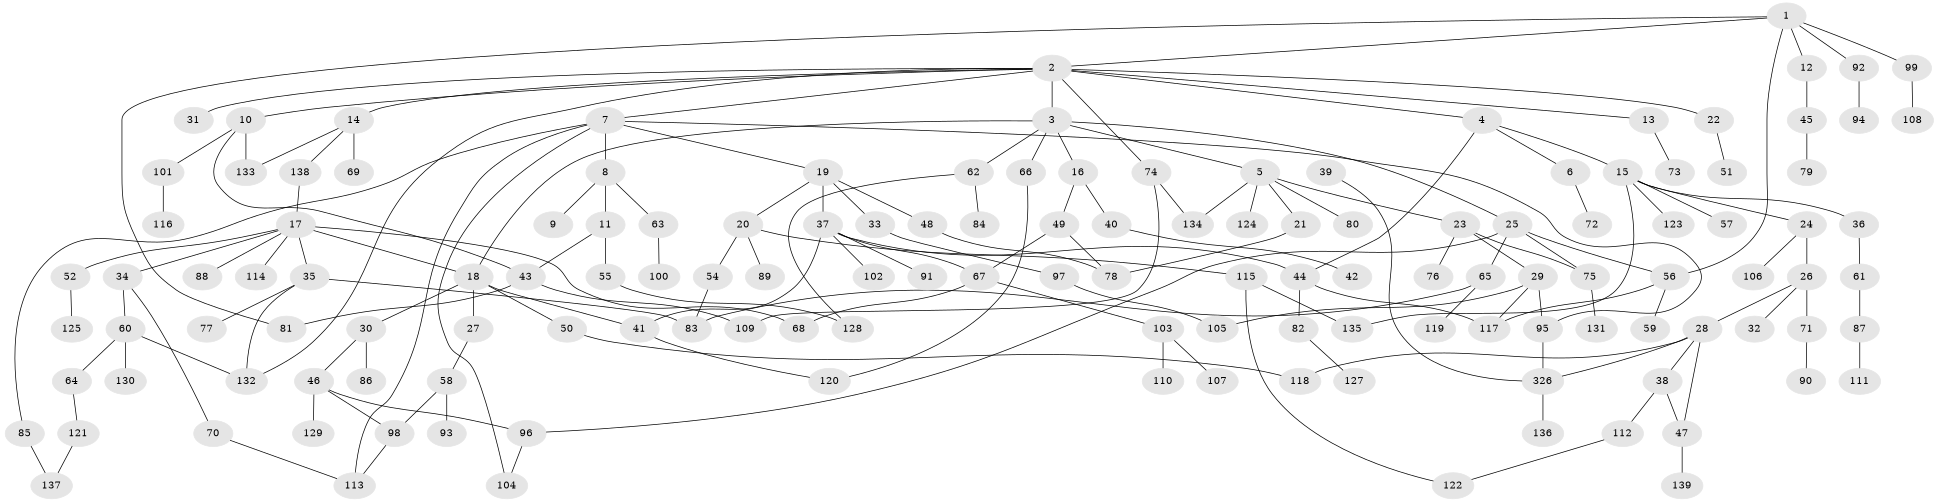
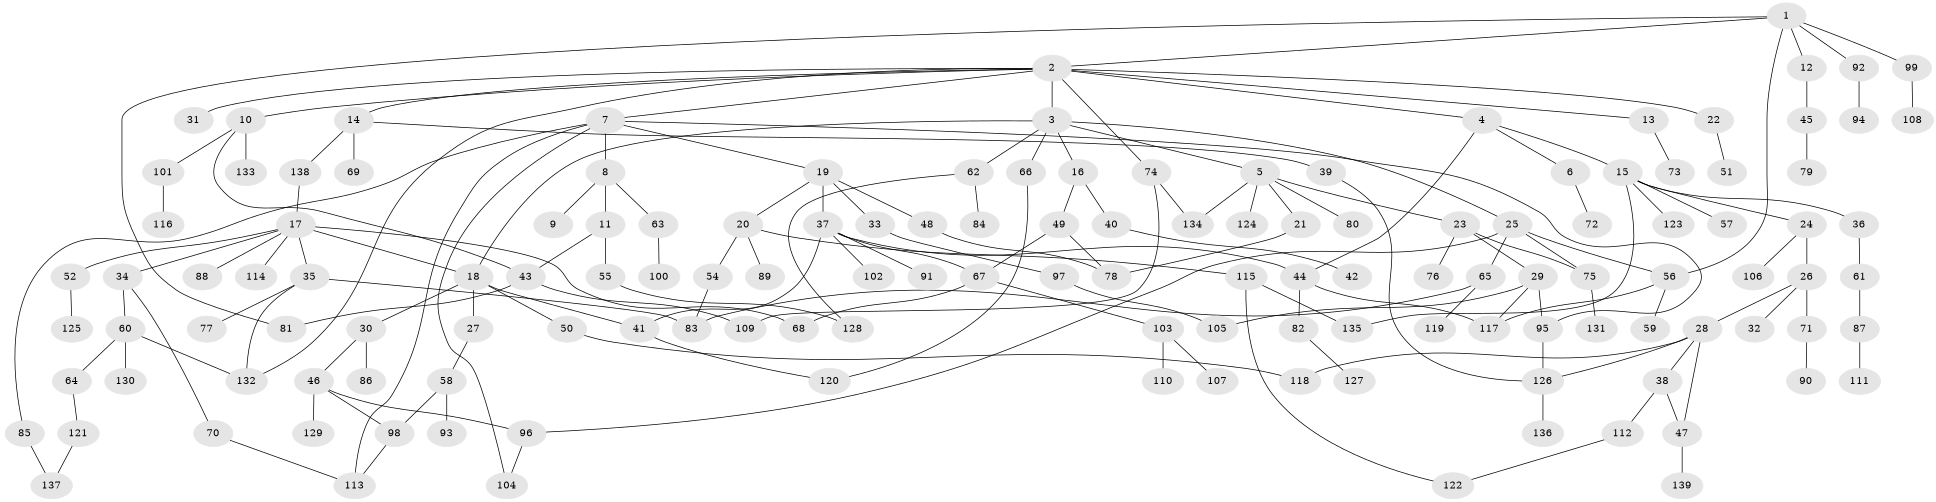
(300, 146) -> (842, 138)
(1543, 381) -> (1543, 381)
